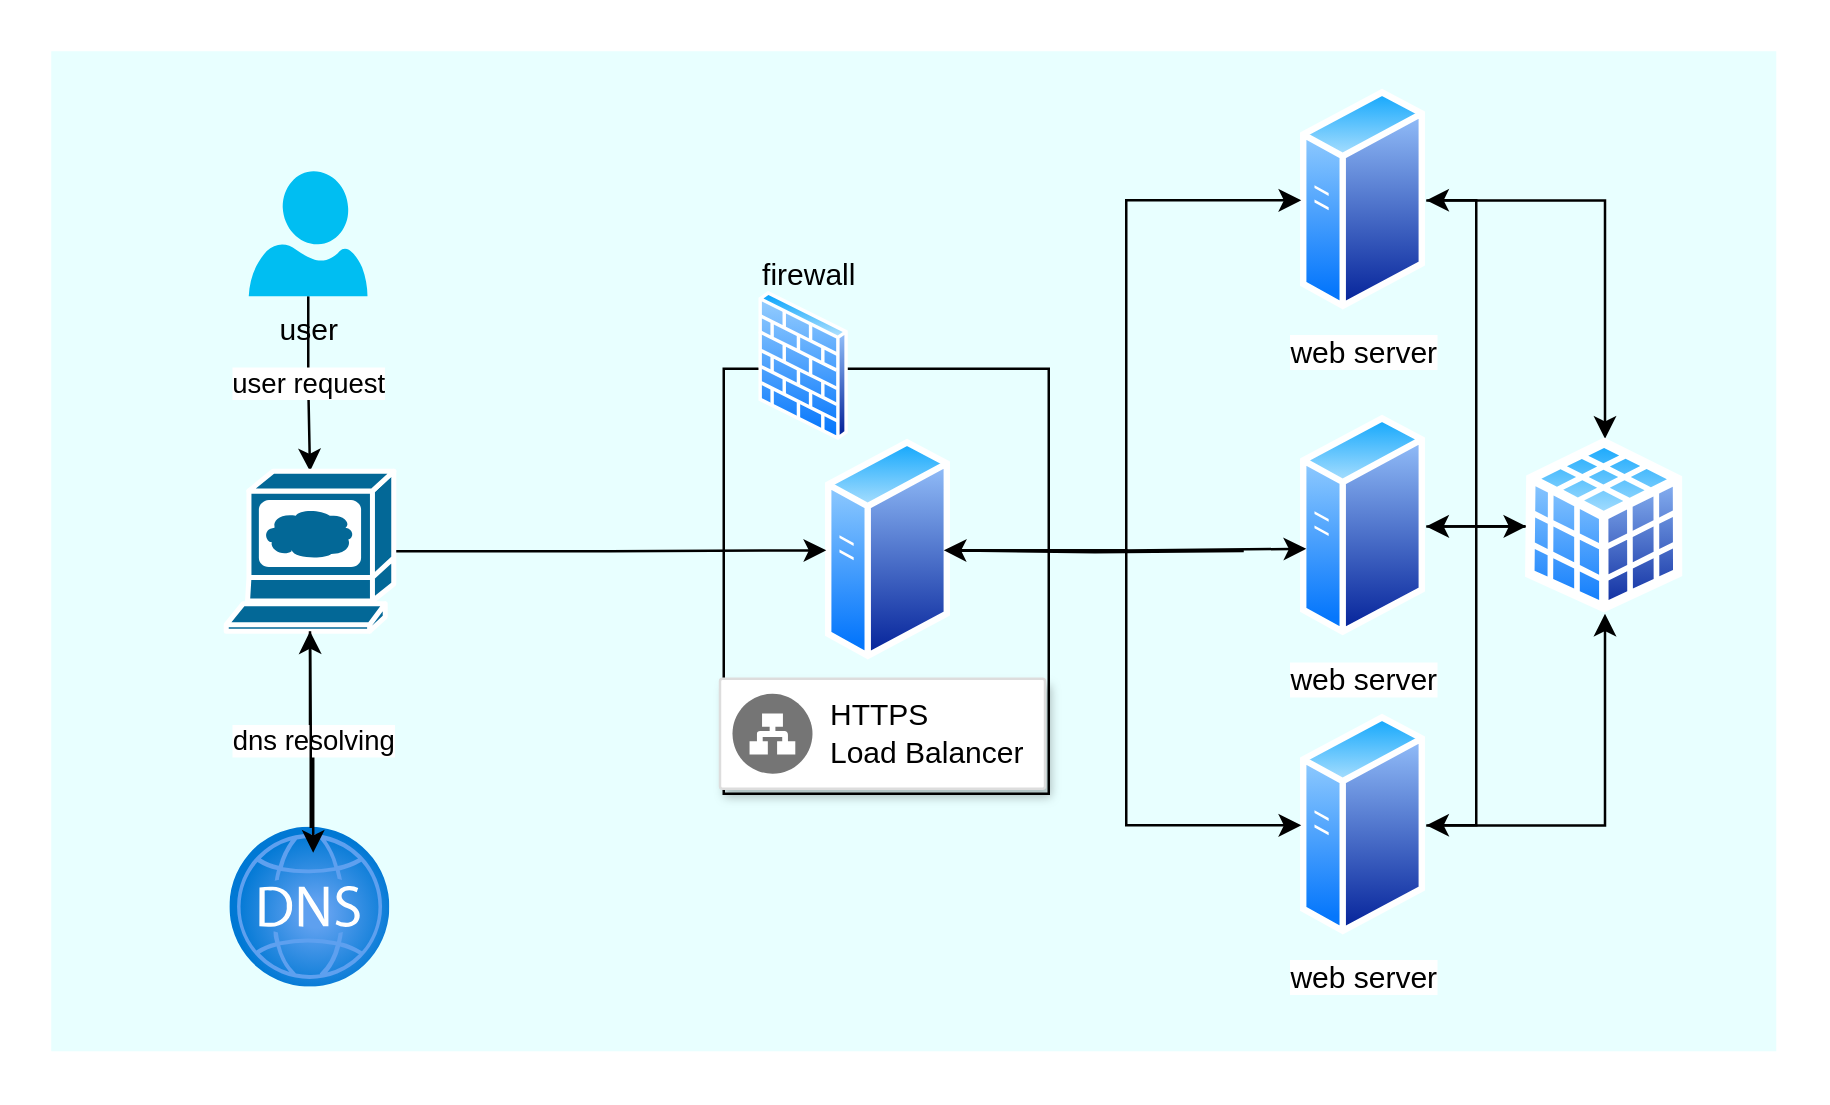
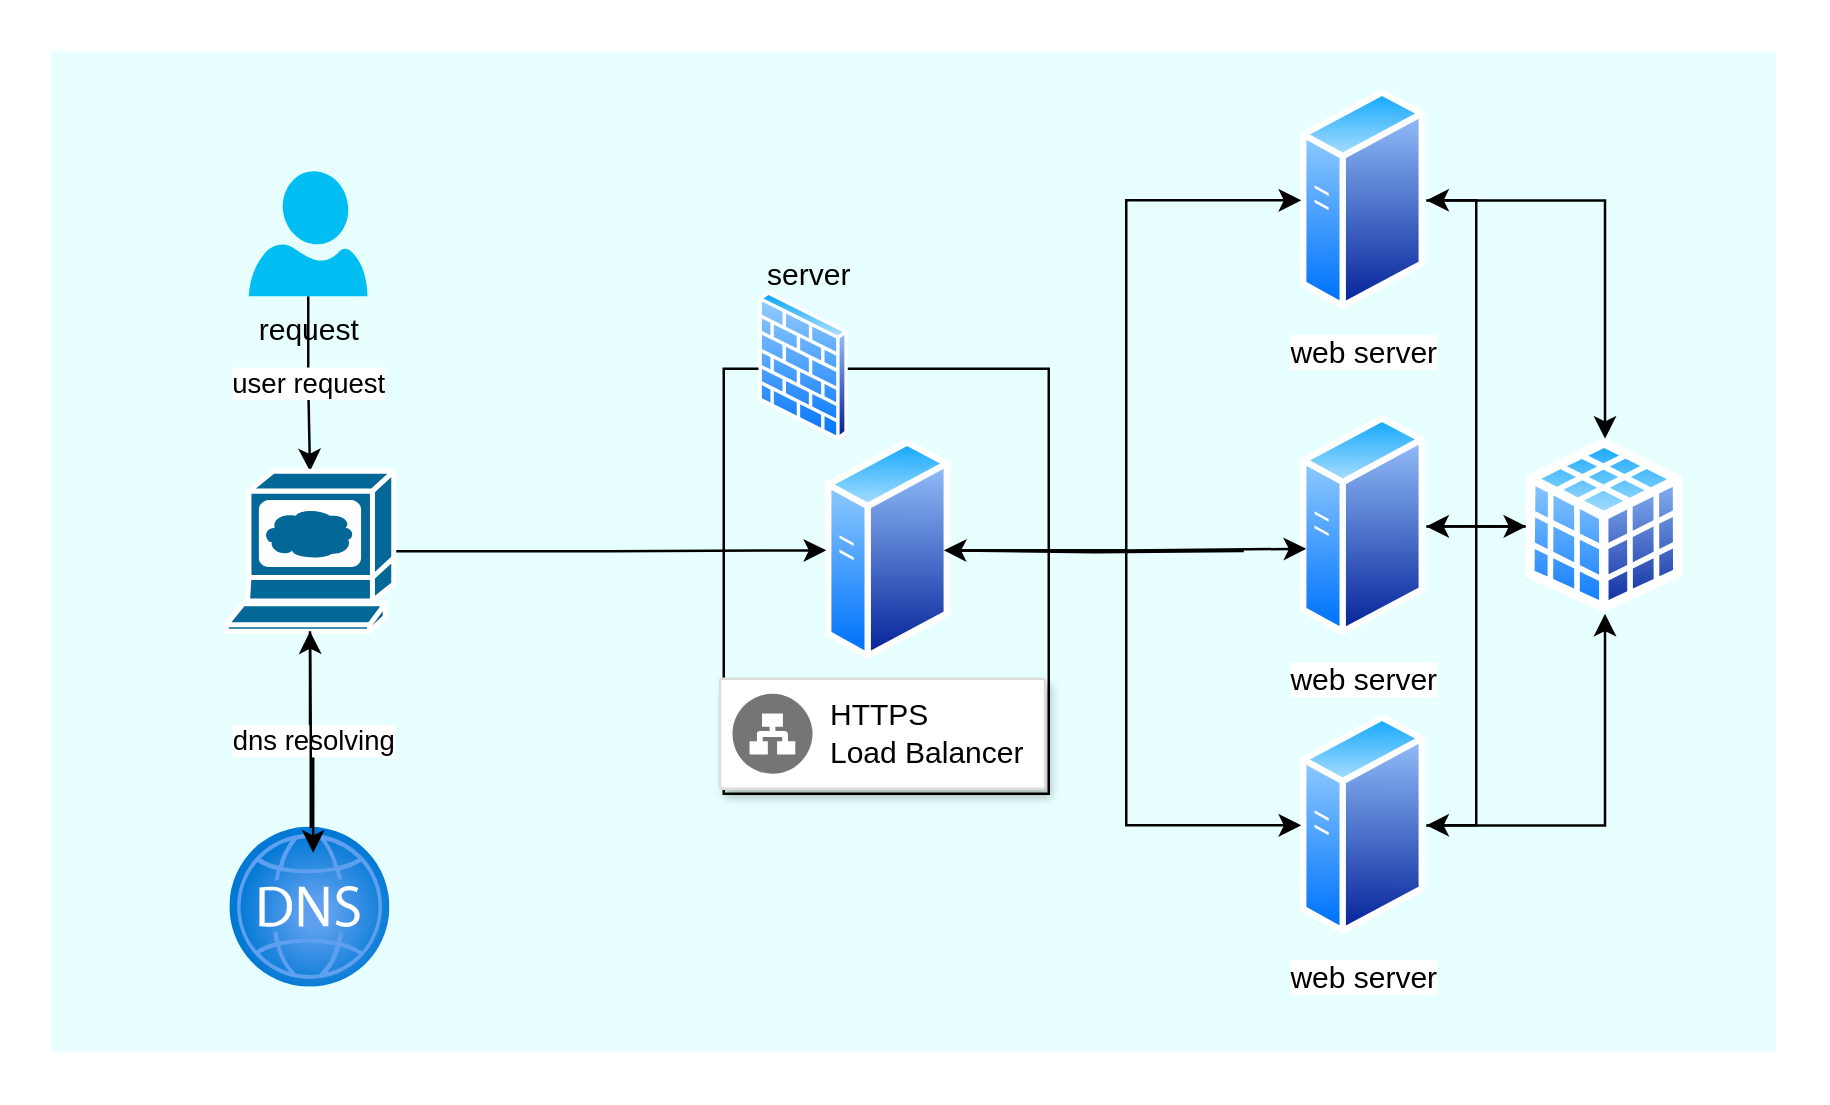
(810, 276) -> (810, 276)
(310, 332) -> (310, 332)
